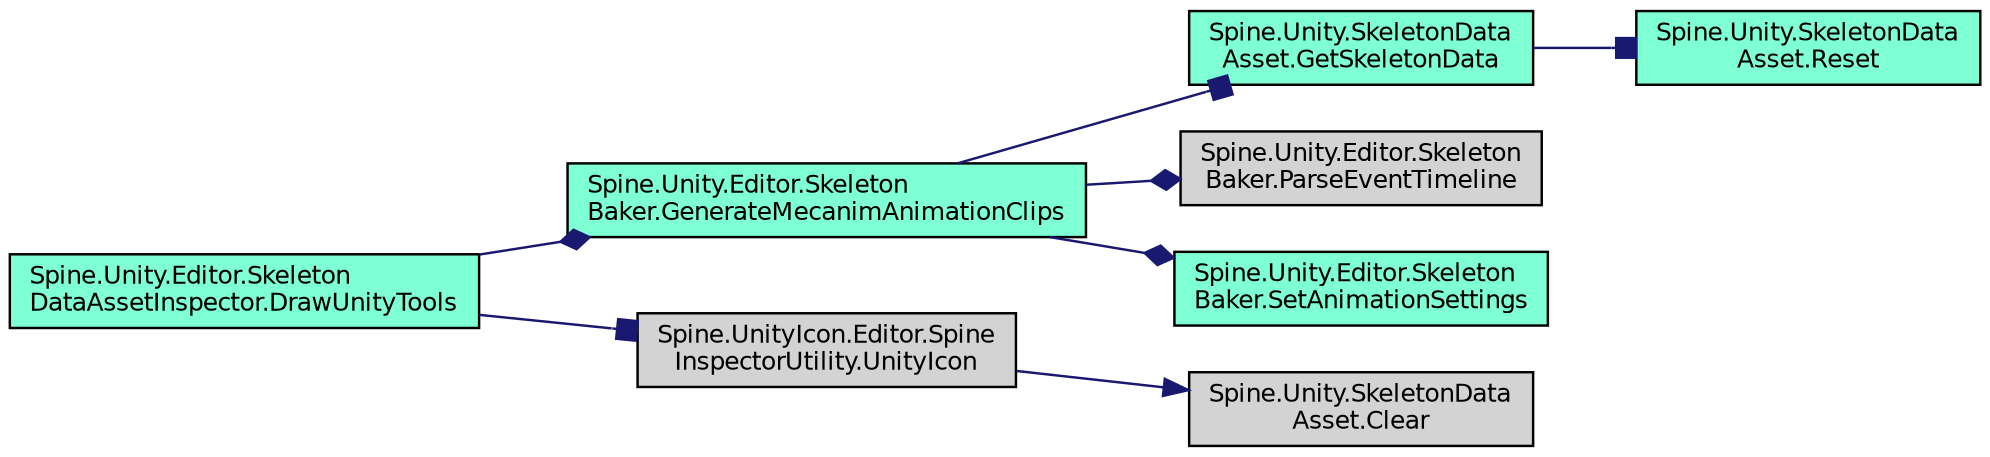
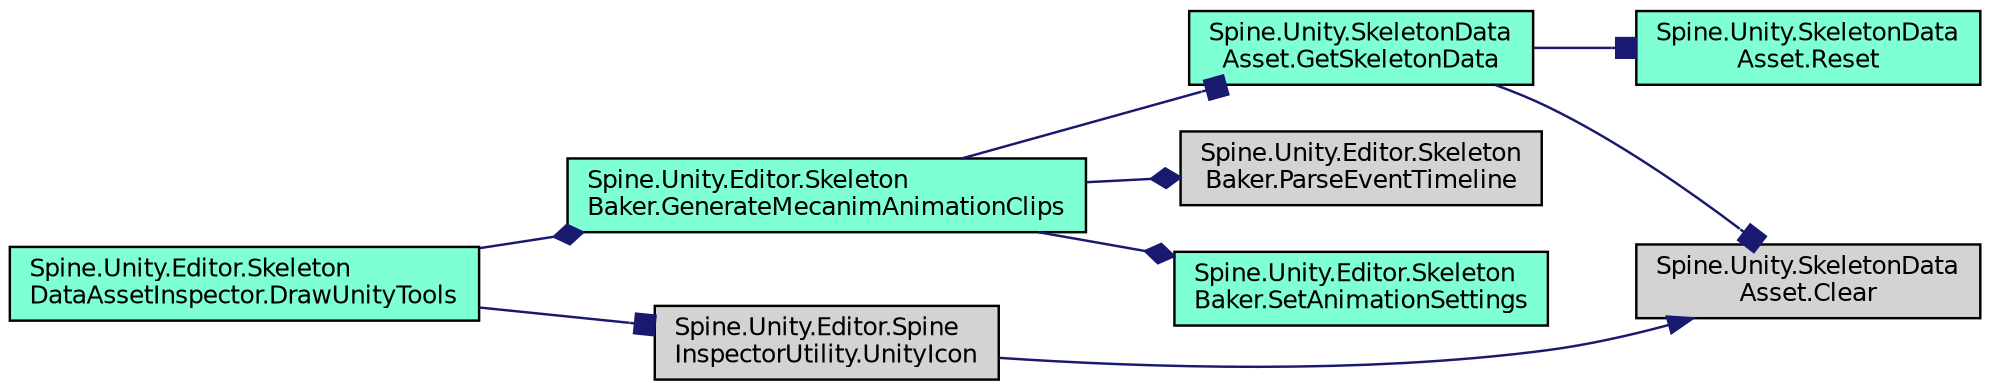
none -> (1622, 148)
(827, 350) -> (827, 343)
